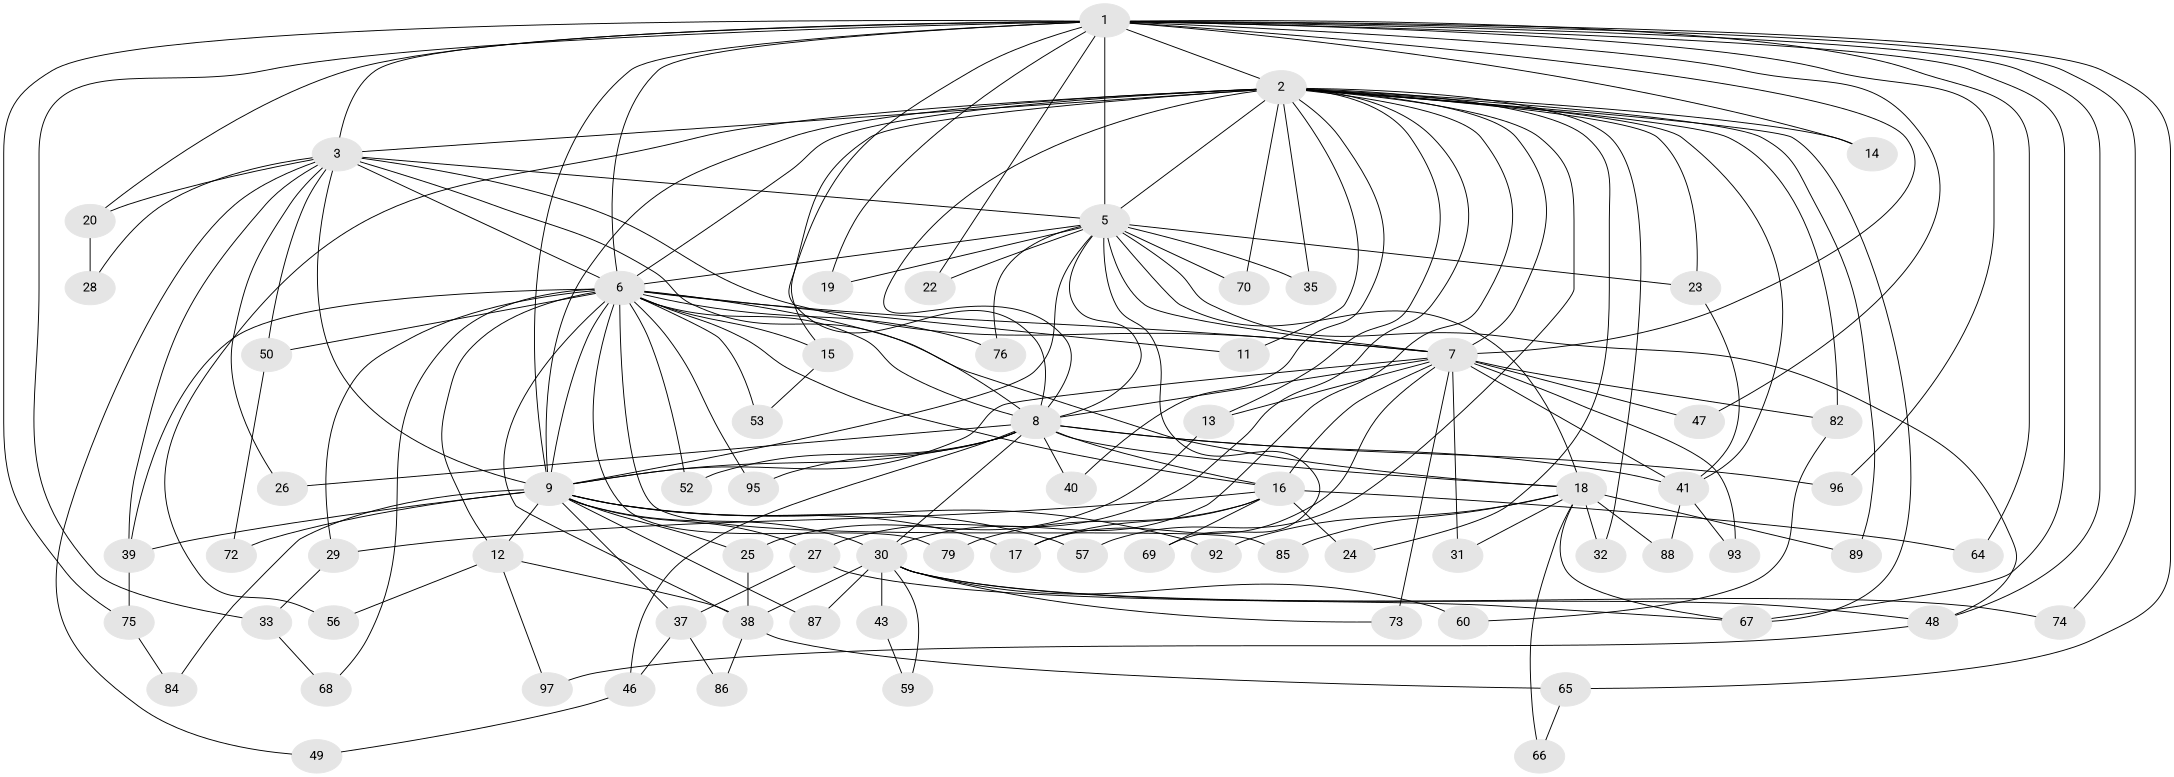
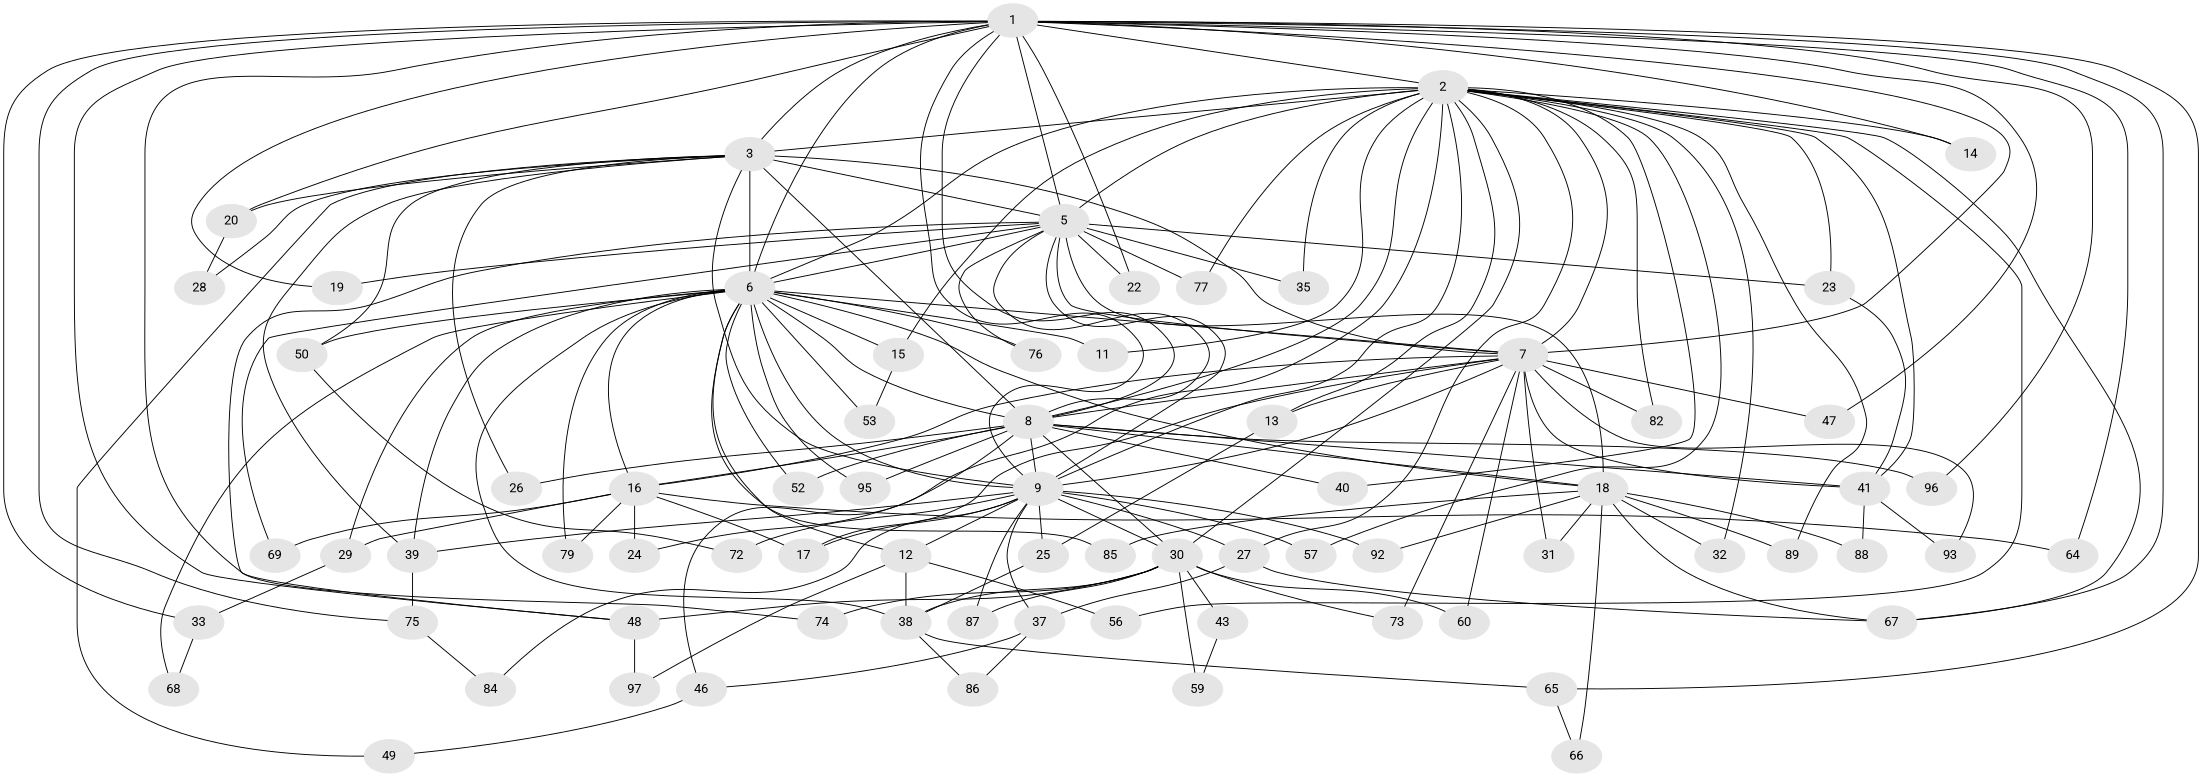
(1244, 288) -> (1201, 288)
(1726, 591) -> (1495, 483)
